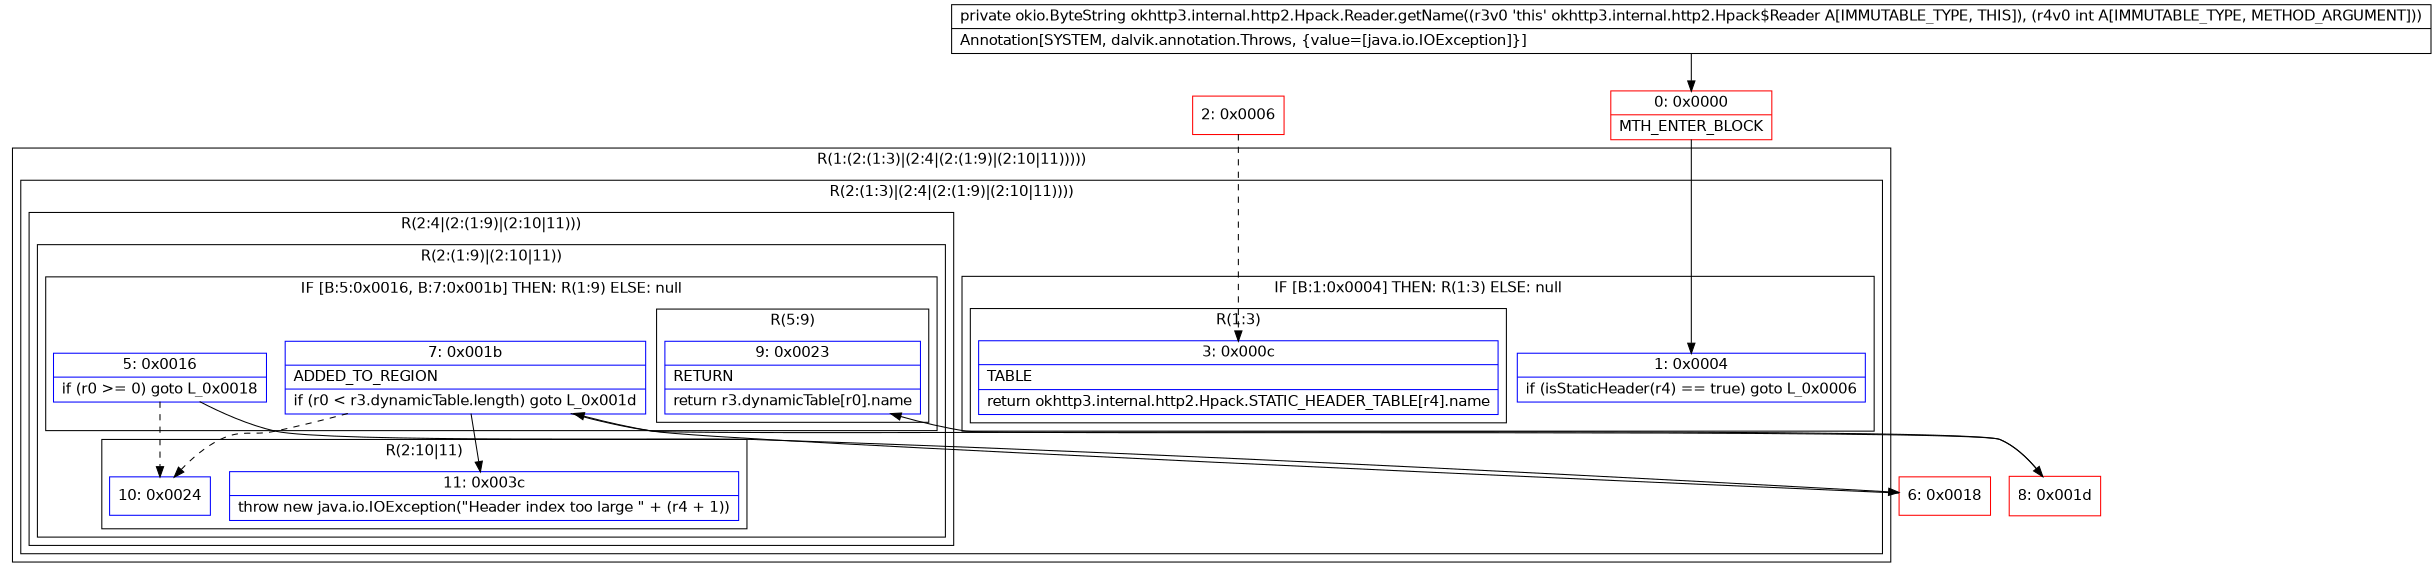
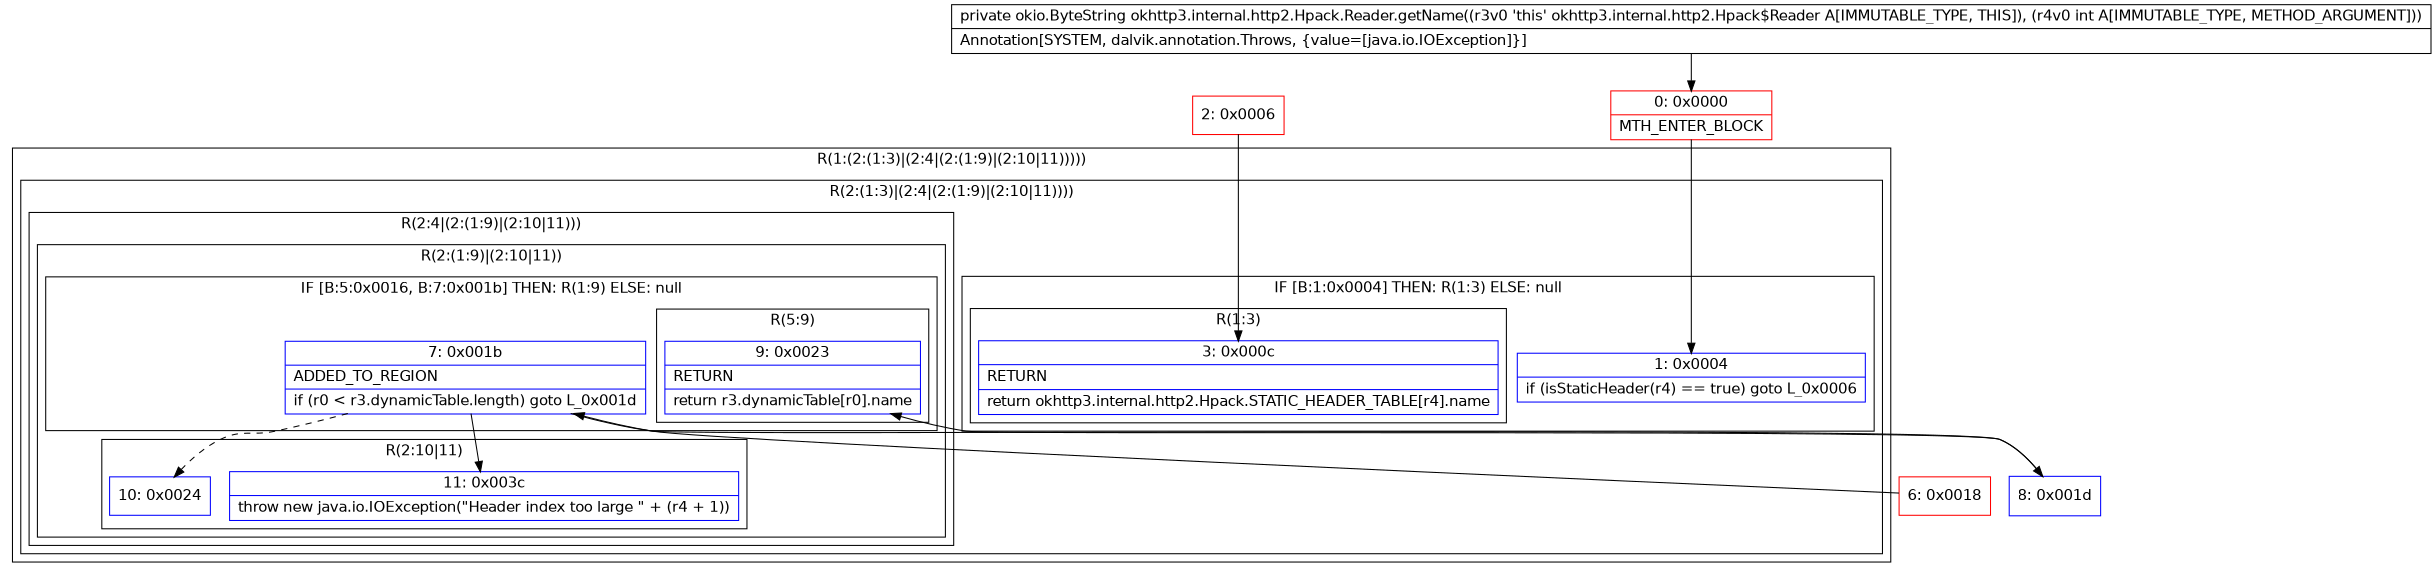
(1238, 233) -> (1238, 233)
(1010, 377) -> (1017, 377)
(160, 378) -> none
(2055, 496) -> (2055, 496)
